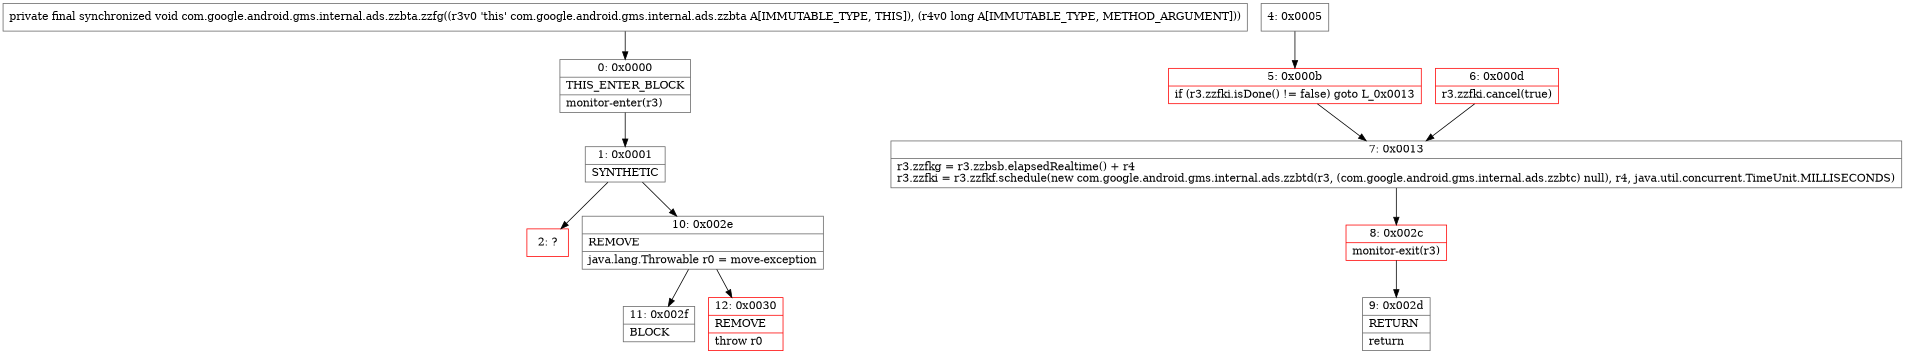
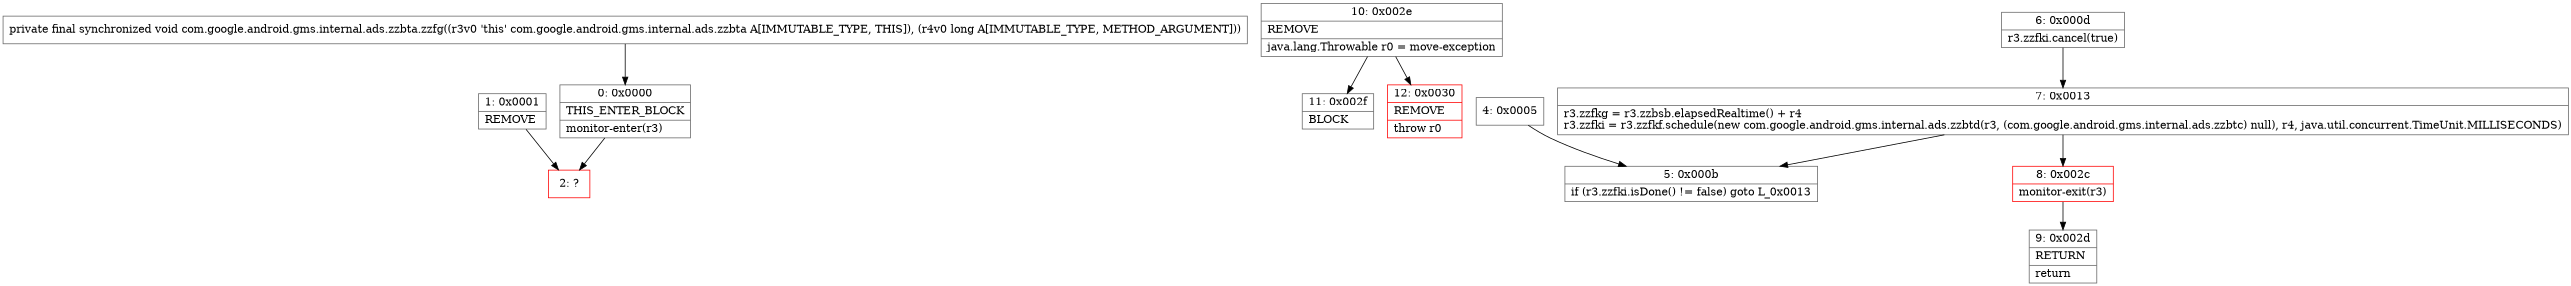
(1295, 86) -> (1691, 184)
(1497, 86) -> (2063, 30)
(1339, 120) -> (1866, 150)
(625, 126) -> (595, 151)
(625, 173) -> (510, 120)
(657, 196) -> none
